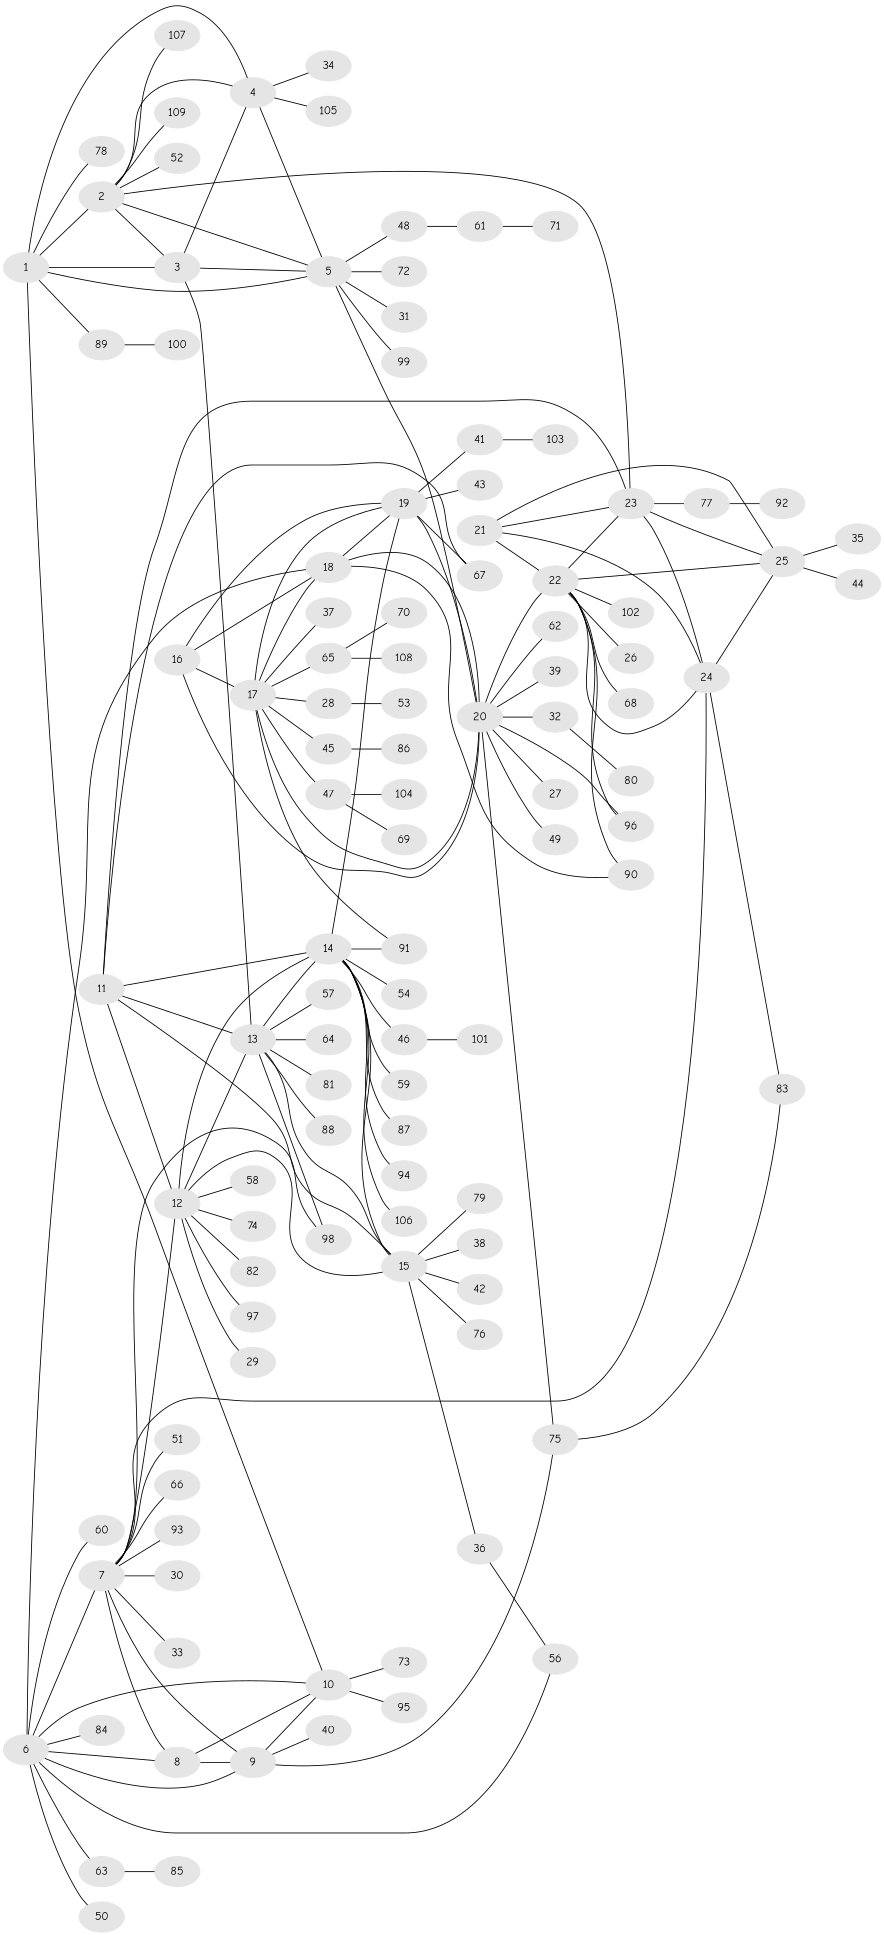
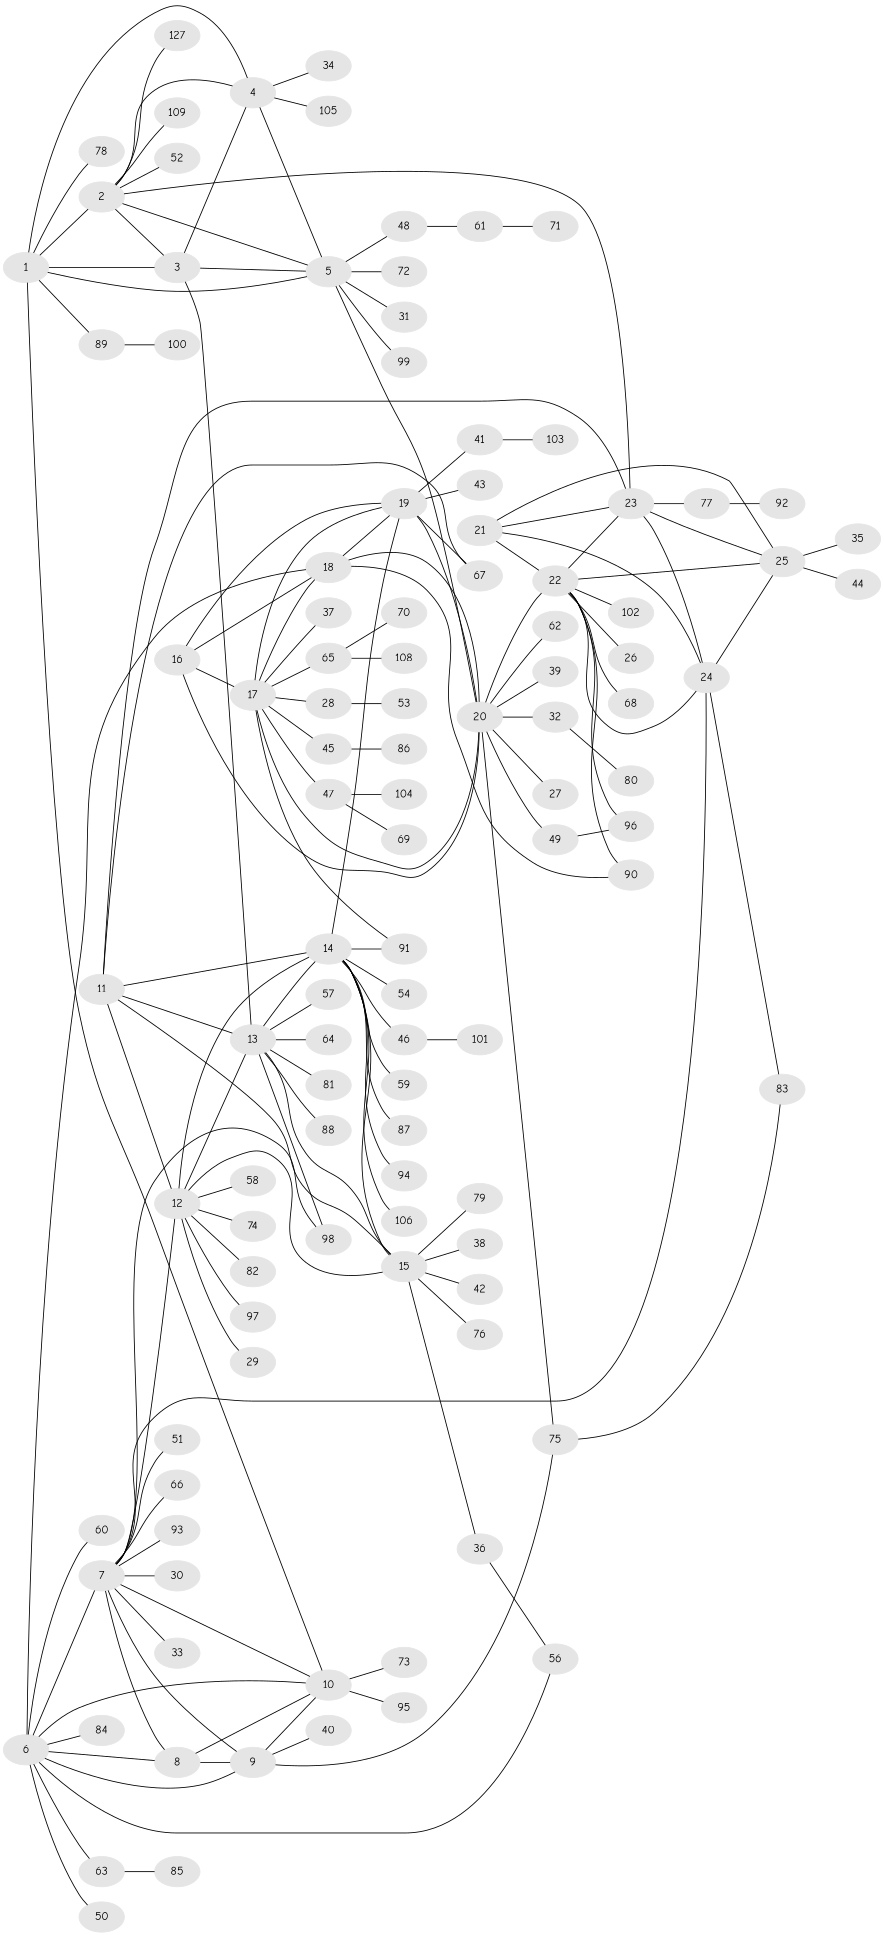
(177, 36) -> (177, 36)
(565, 762) -> (593, 833)
none -> (215, 1631)
